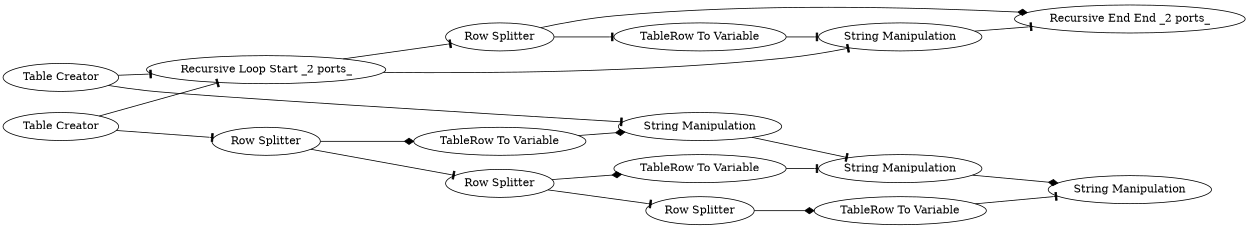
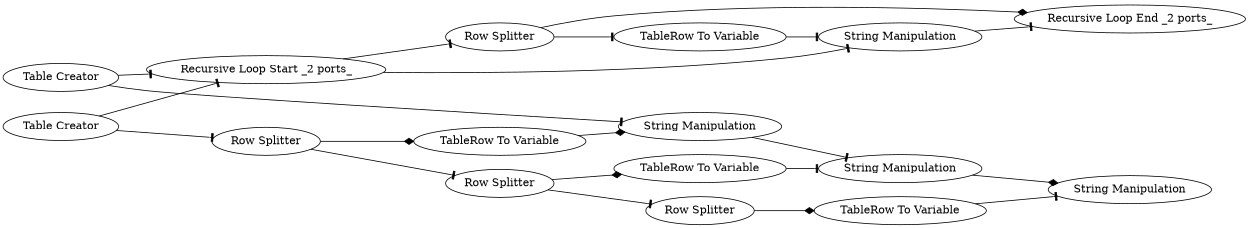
(1130, 19) -> (1130, 19)
